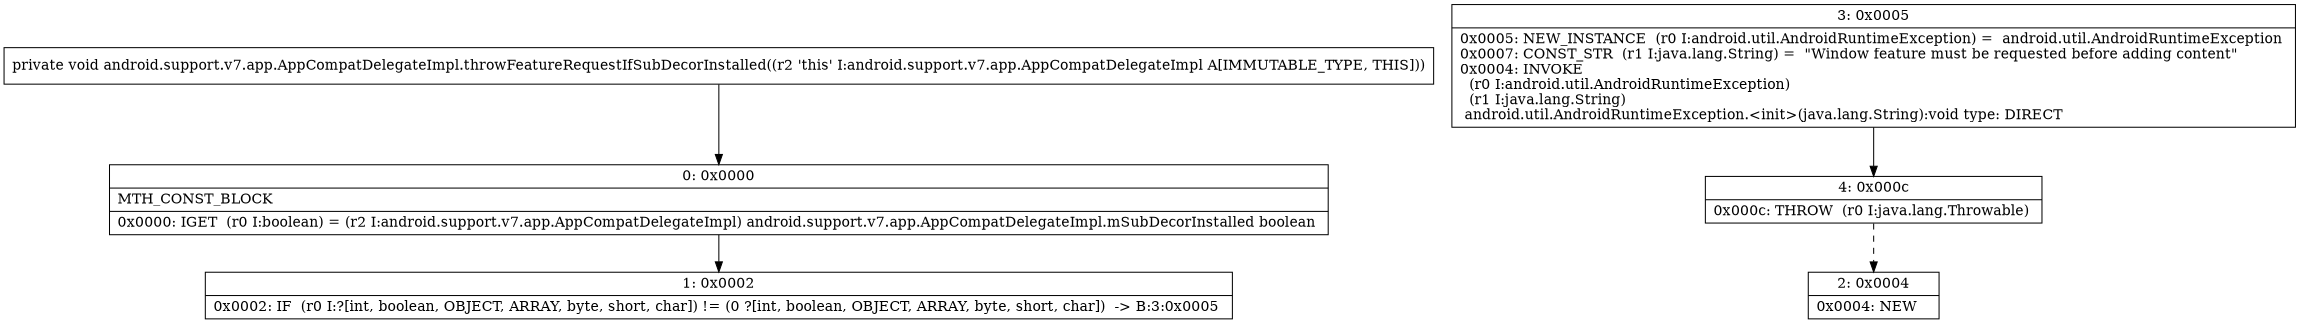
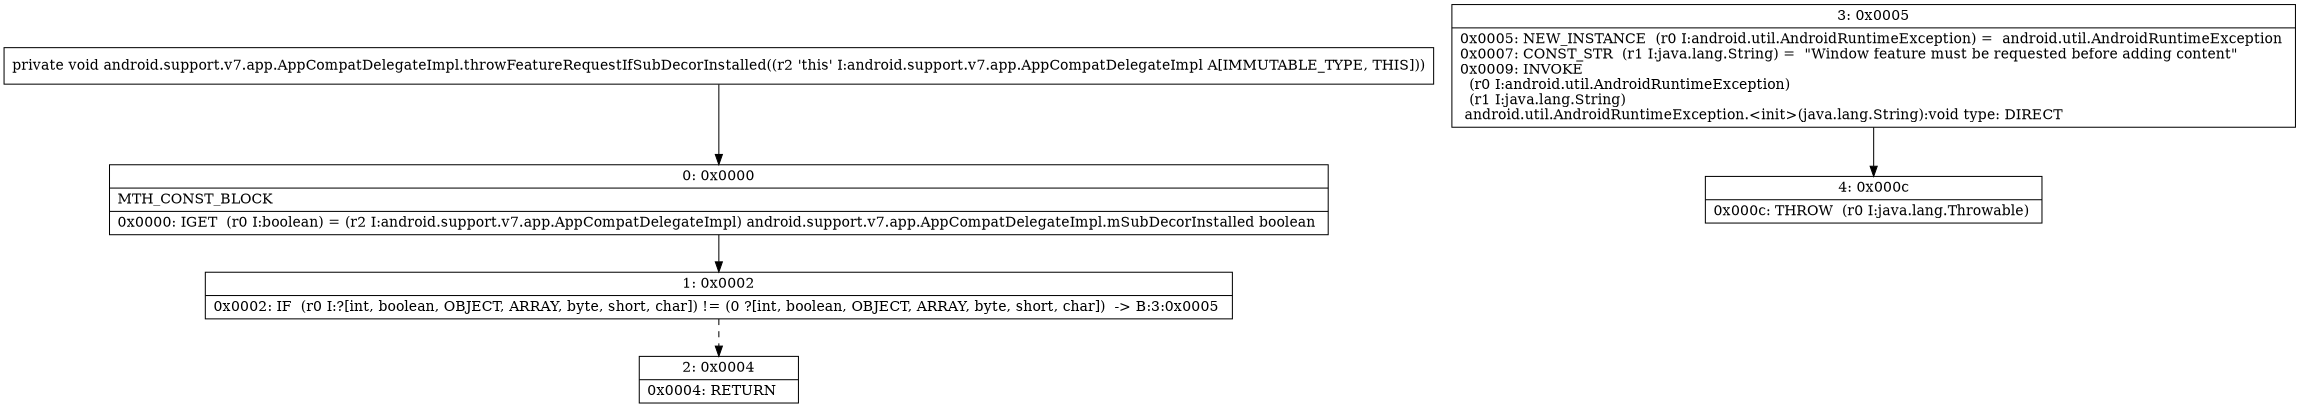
(1526, 69) -> (1526, 69)
(1874, 243) -> (719, 333)
(1874, 307) -> (719, 391)
